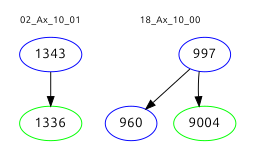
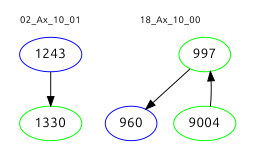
(51, 55) -> (51, 55)
(205, 55) -> (205, 55)
(198, 84) -> (211, 94)
(51, 123) -> (51, 123)
